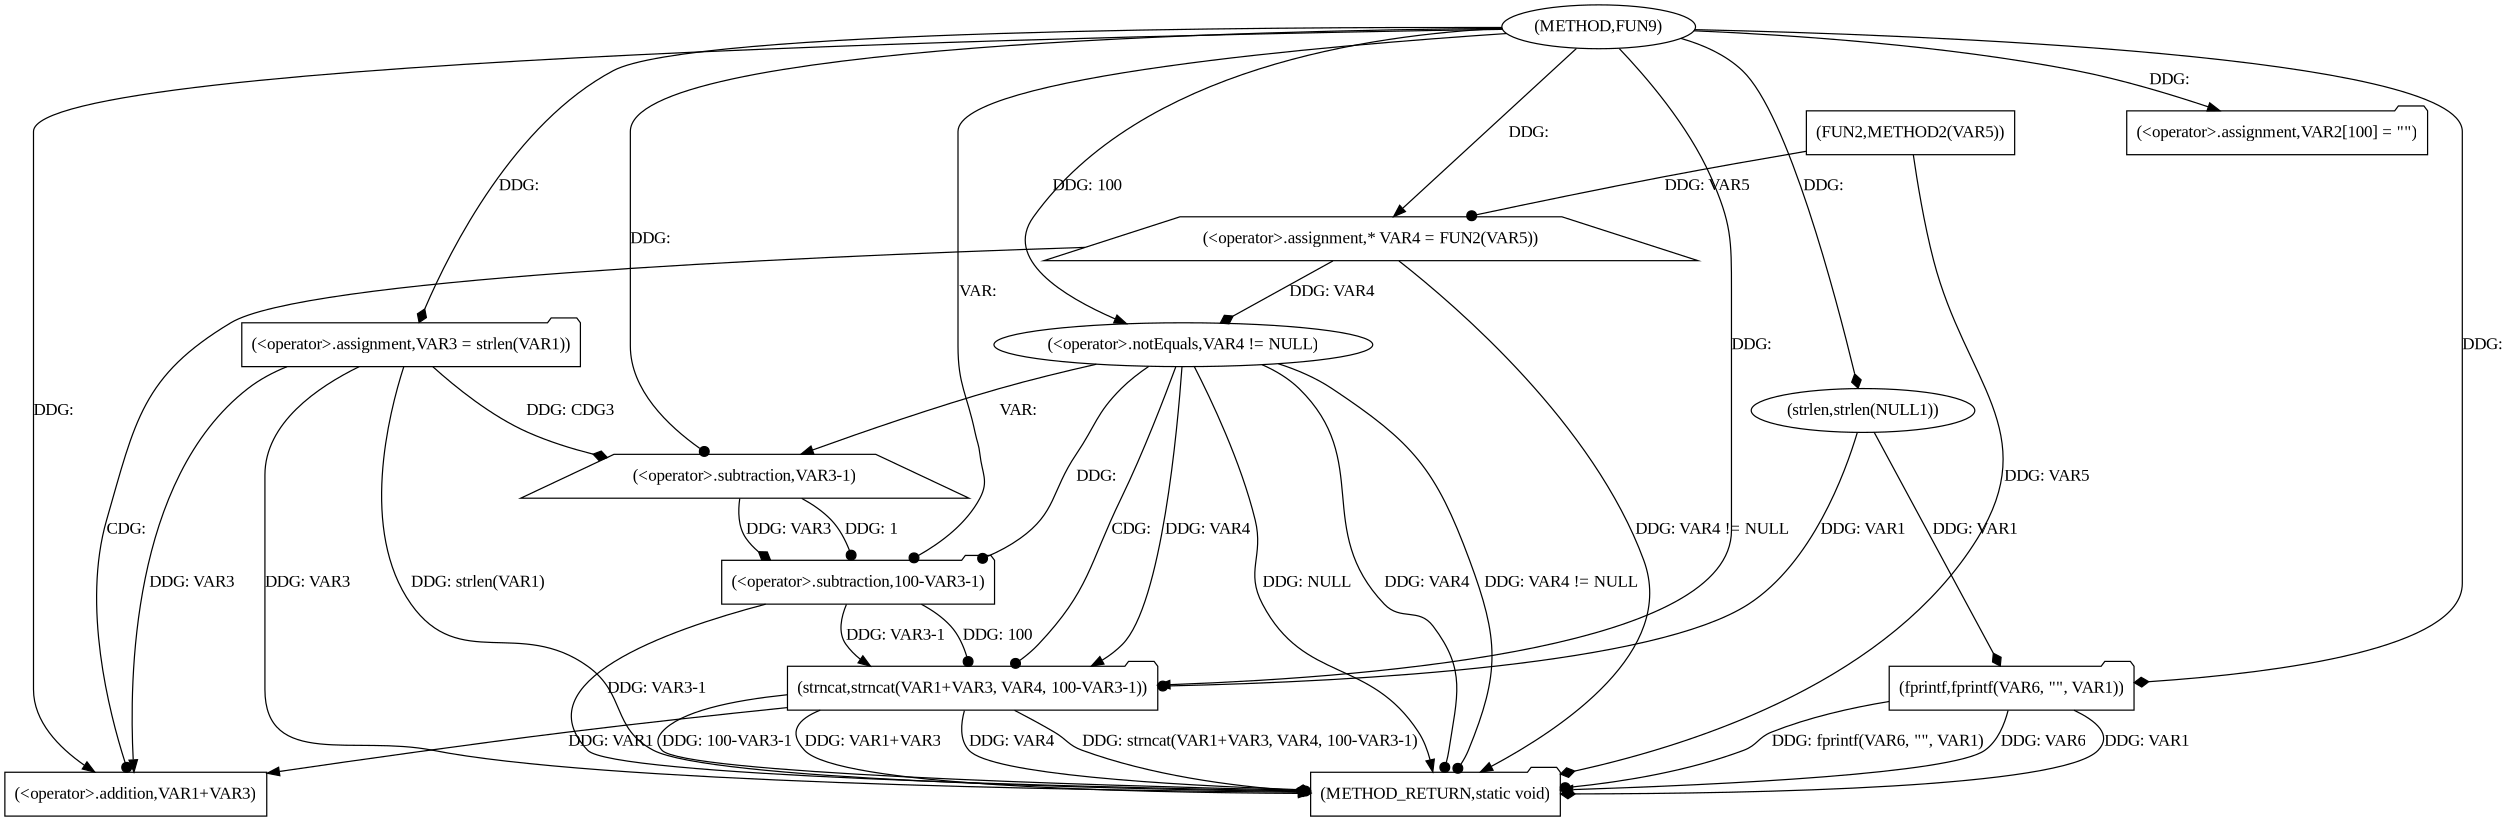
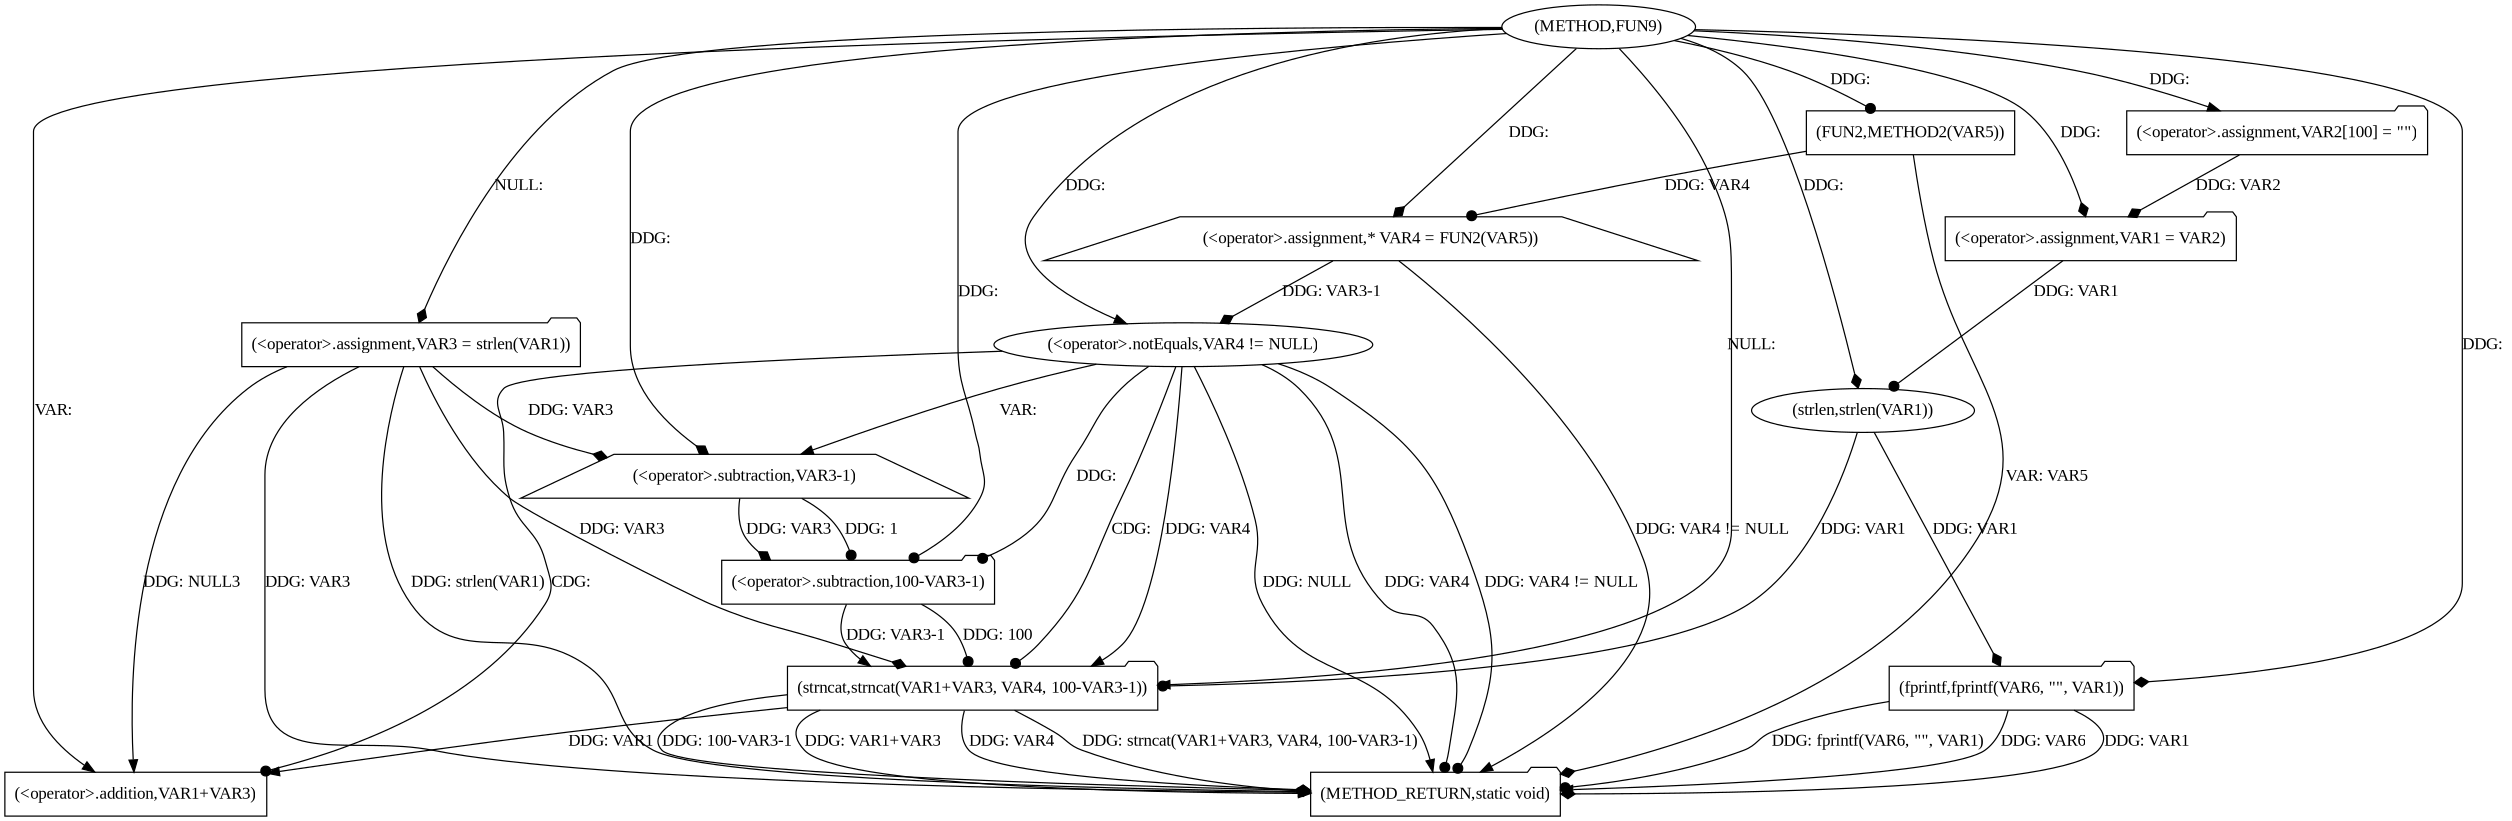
(886, 57) -> (886, 57)
none -> (1773, 65)
(1490, 128) -> (1490, 128)
(521, 186) -> (521, 186)
(1088, 186) -> (1088, 186)
(1707, 186) -> (1707, 186)
none -> (2091, 239)
(413, 287) -> (502, 390)
(981, 292) -> (981, 292)
(1332, 292) -> (1332, 292)
(1754, 345) -> (1754, 345)
(56, 410) -> (56, 410)
(571, 410) -> (571, 410)
(1863, 410) -> (1863, 410)
(2047, 476) -> (2047, 476)
none -> (622, 560)
(192, 582) -> (192, 582)
(684, 767) -> none
